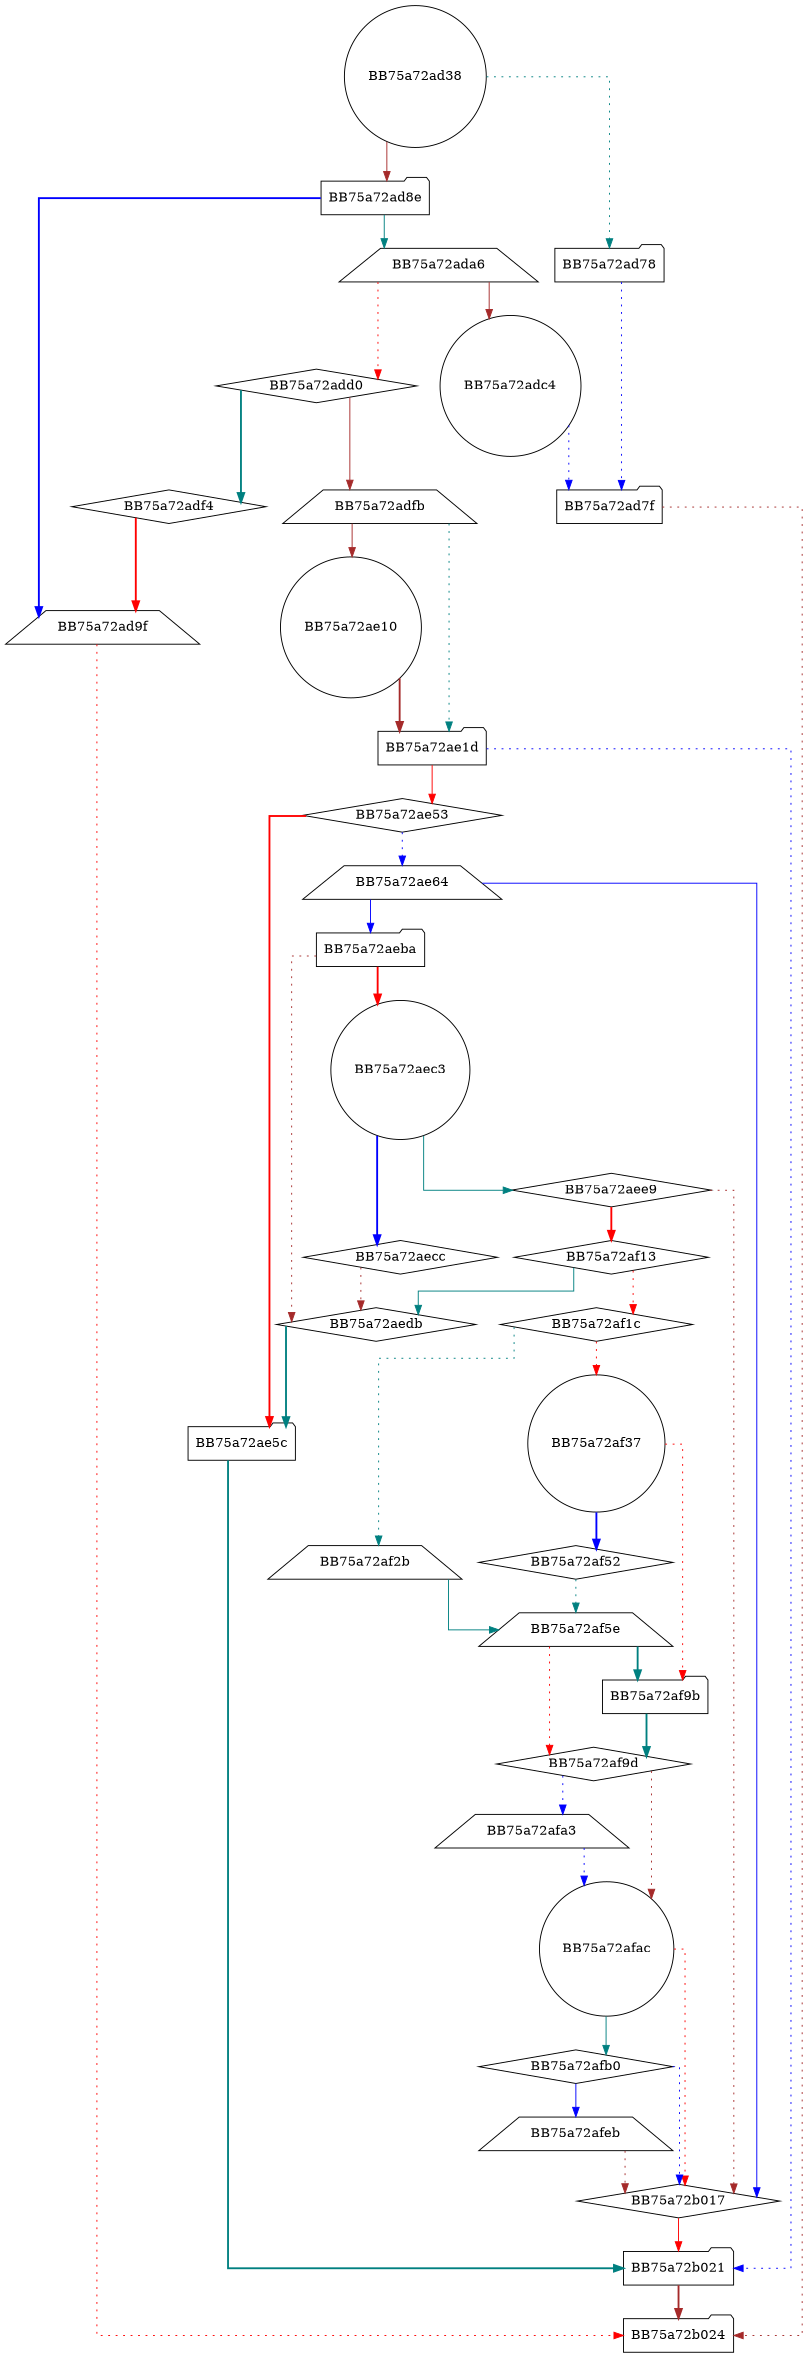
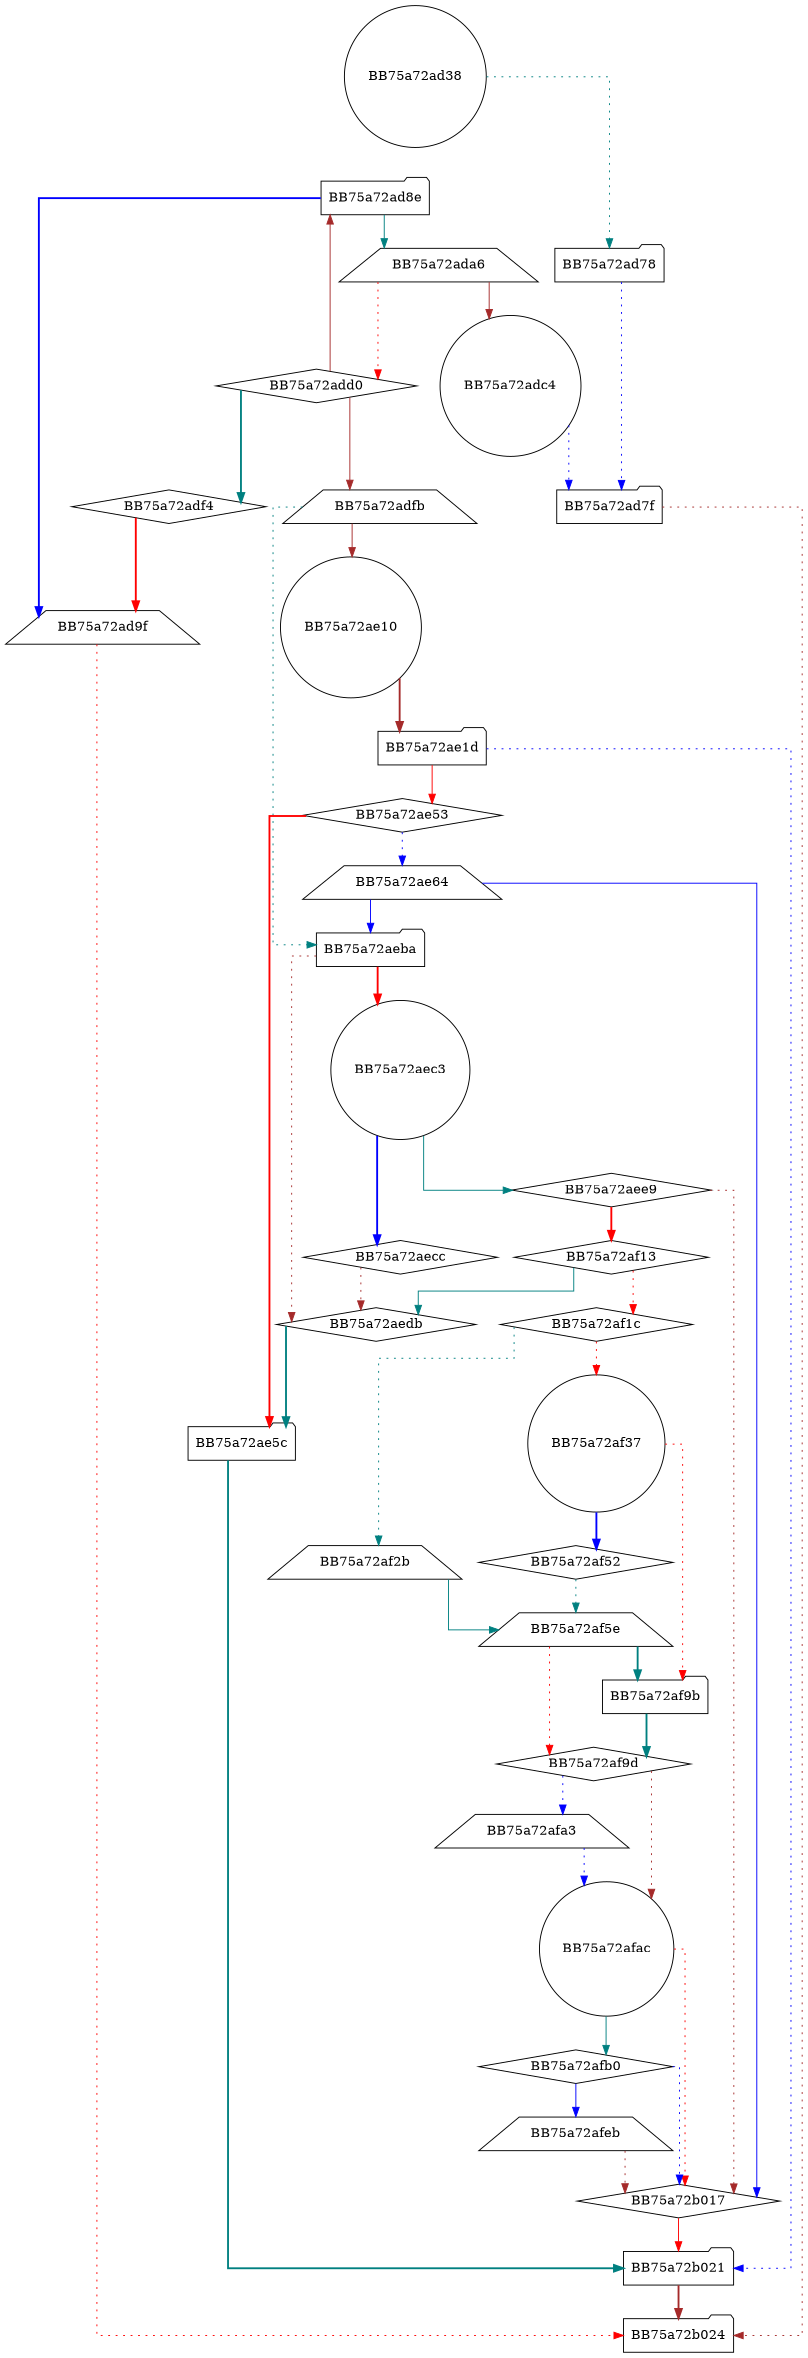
(387, 157) -> (330, 298)
(449, 623) -> (273, 728)
